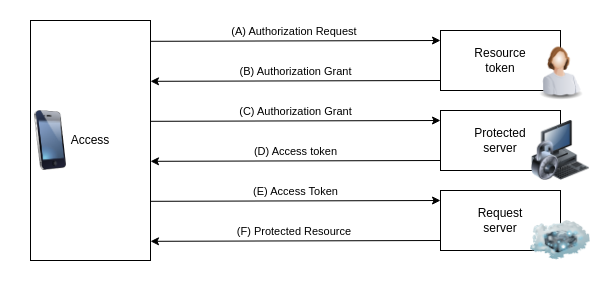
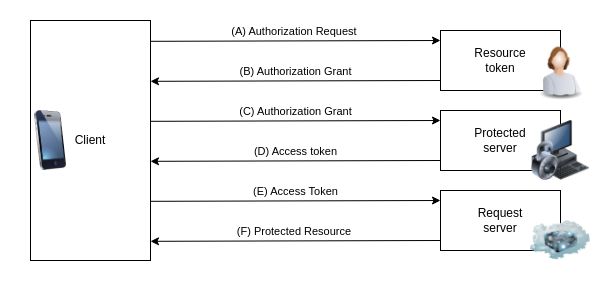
(91, 141) -> (91, 141)
